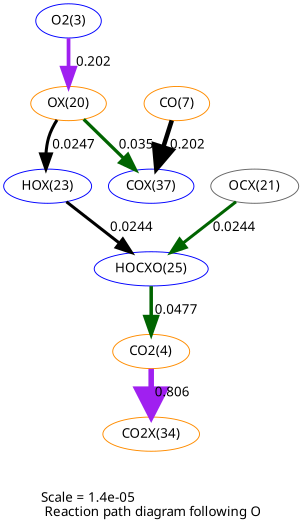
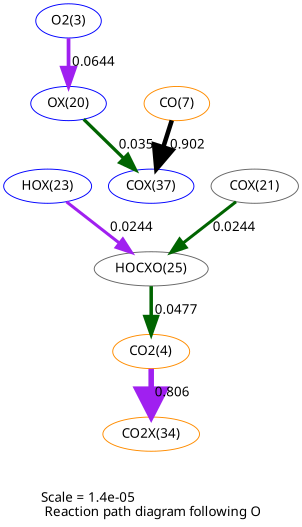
(92, 62) -> (92, 62)
(69, 104) -> (69, 104)
(49, 136) -> none
(186, 145) -> (186, 145)
(255, 186) -> (255, 186)
(93, 222) -> (93, 222)
(151, 269) -> (151, 269)
